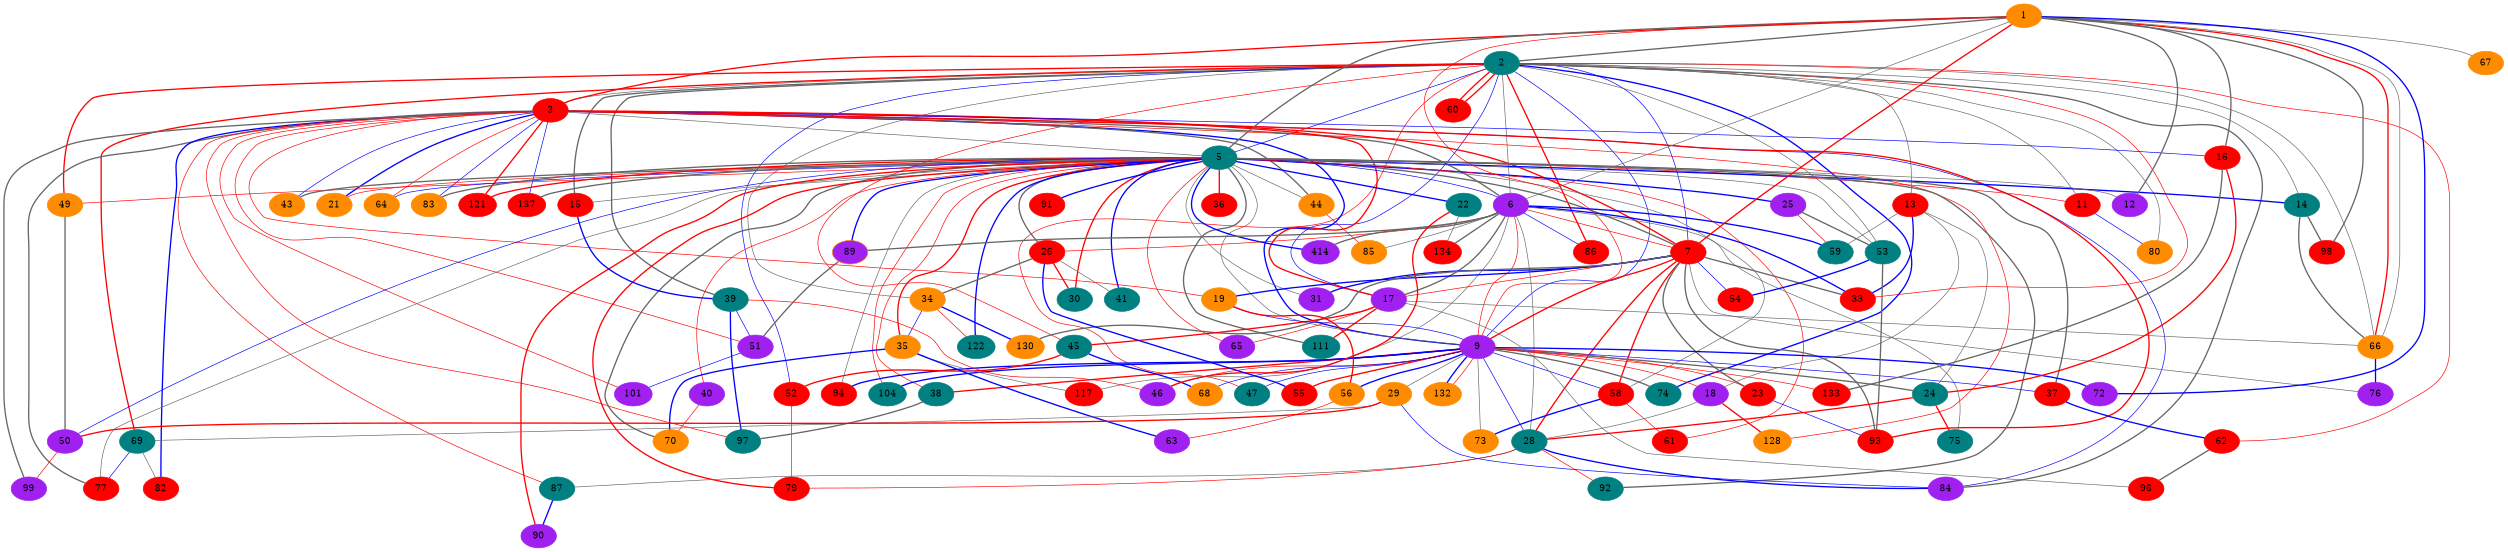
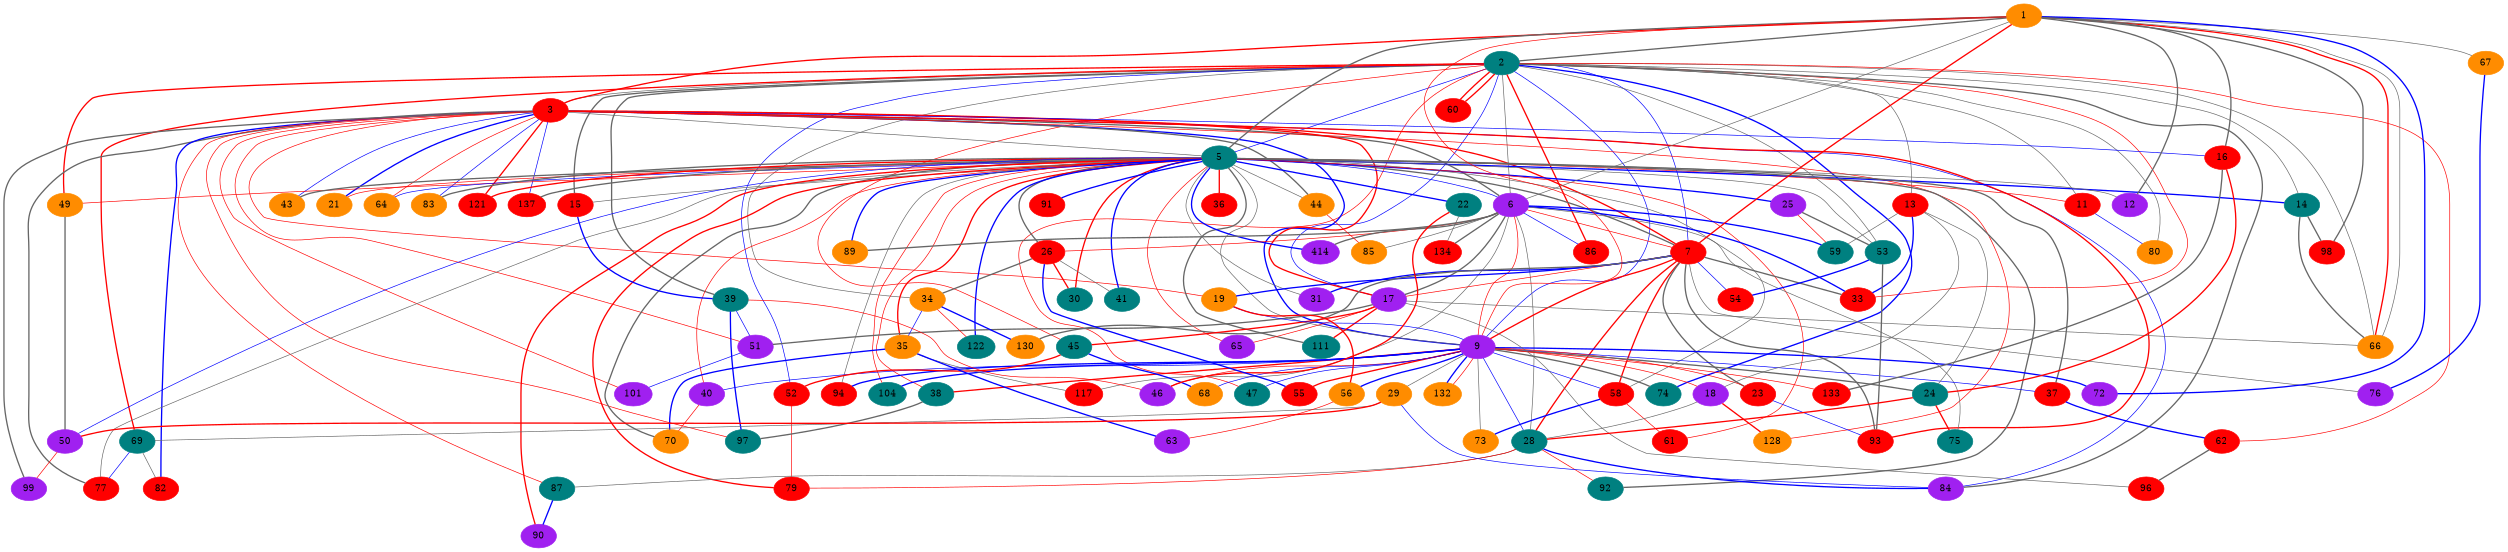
(850, 252) -> (850, 252)
(799, 296) -> (1058, 329)
none -> (1091, 366)
(2376, 375) -> (2480, 254)
